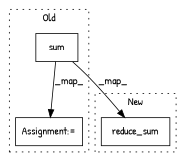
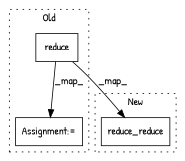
(57, 48) -> (57, 48)
(136, 132) -> (136, 132)
